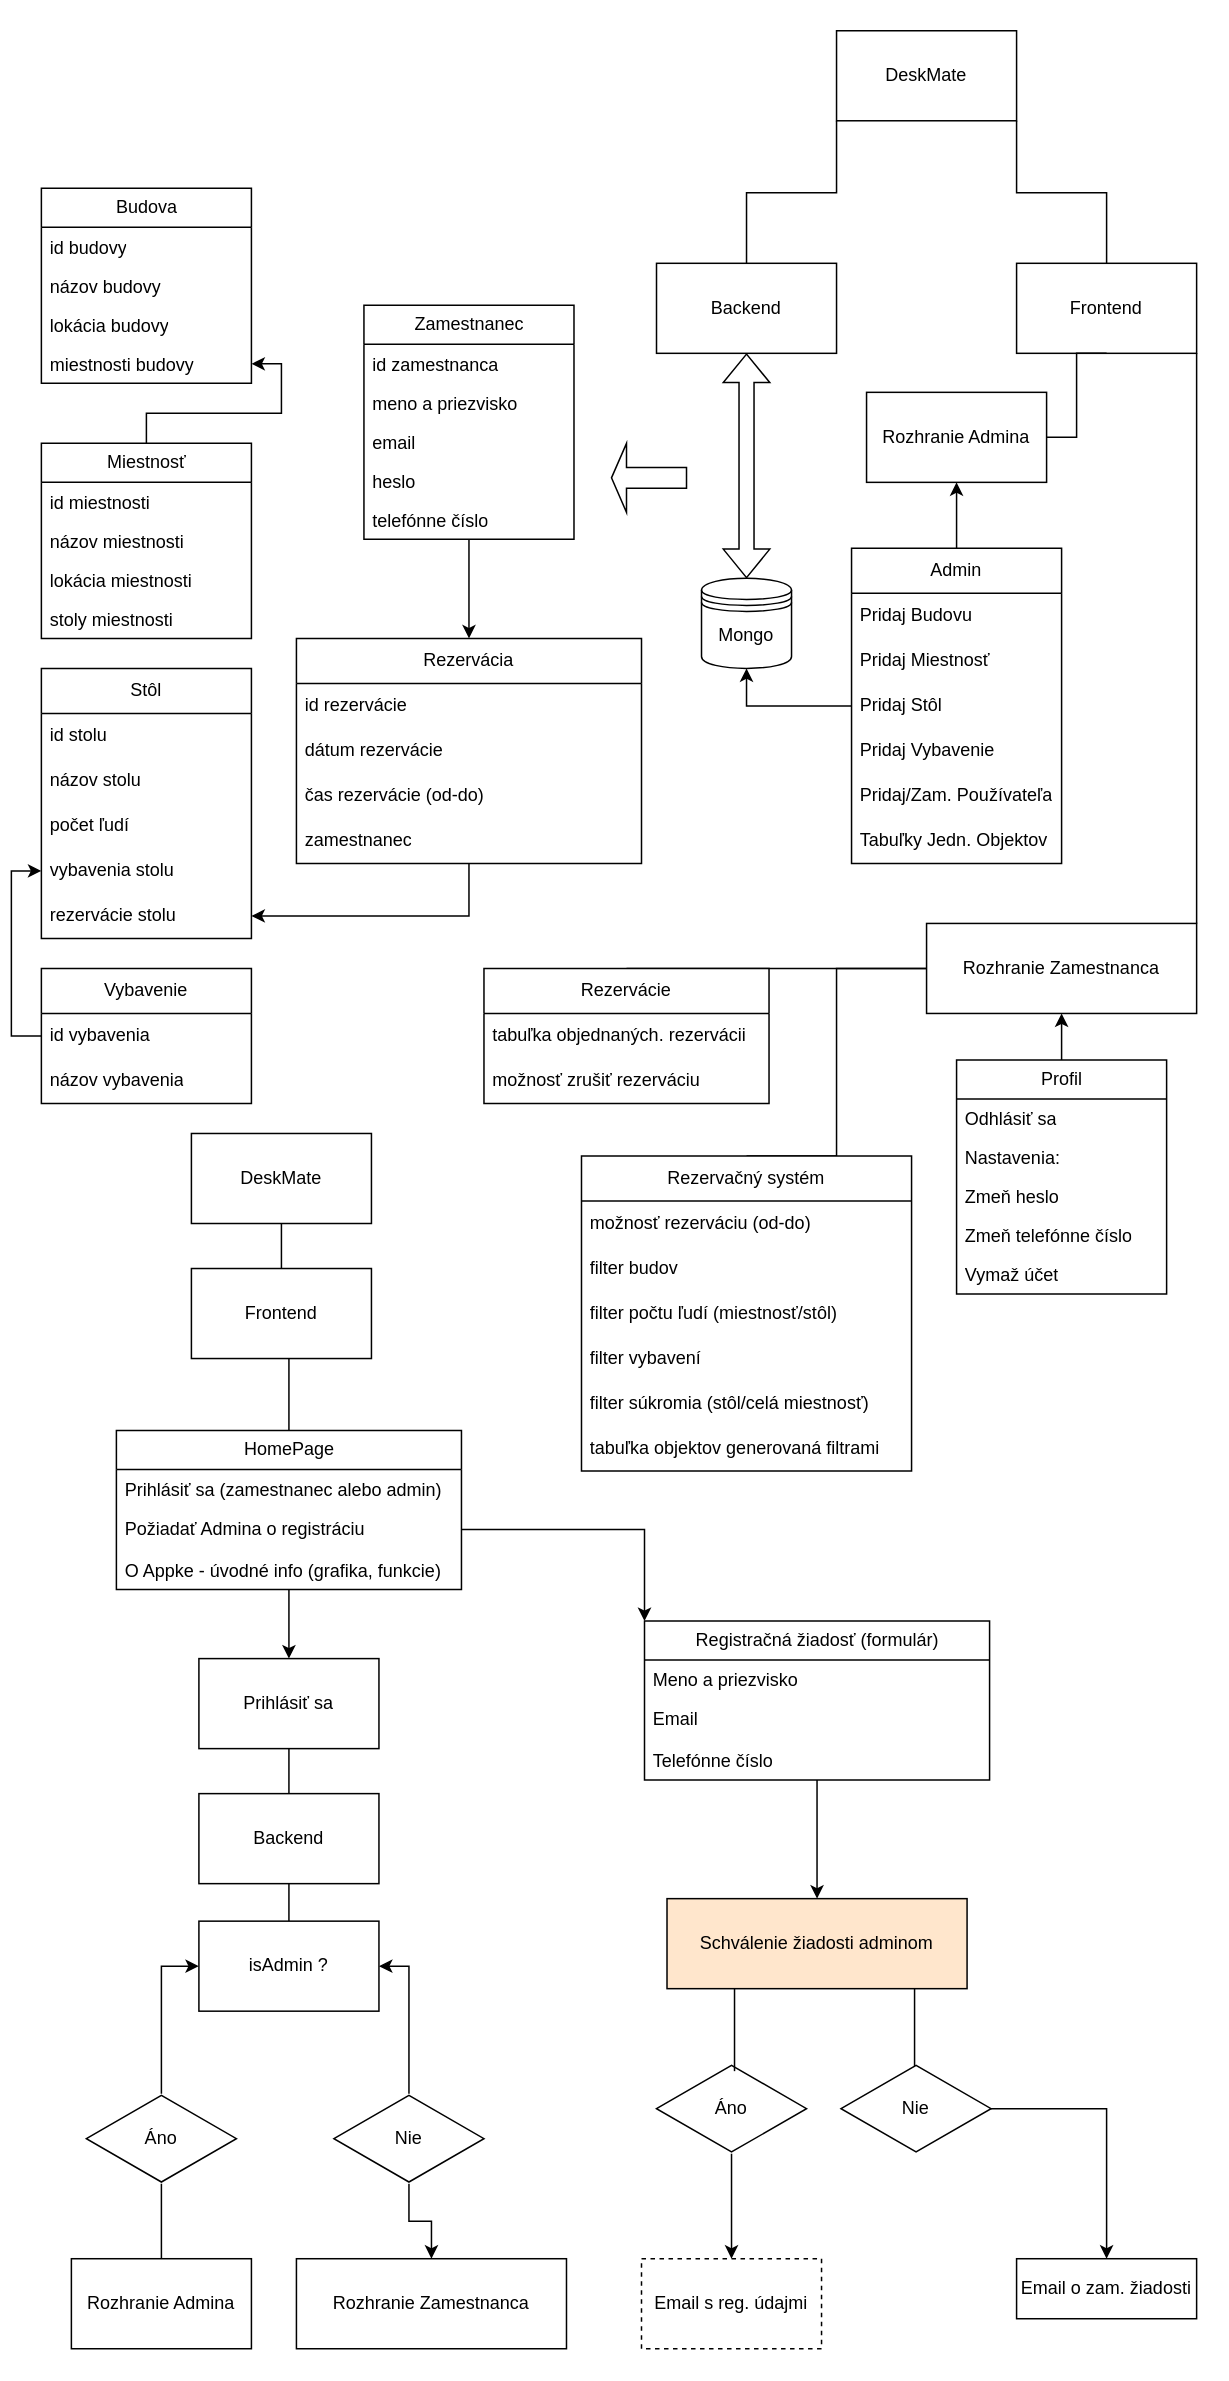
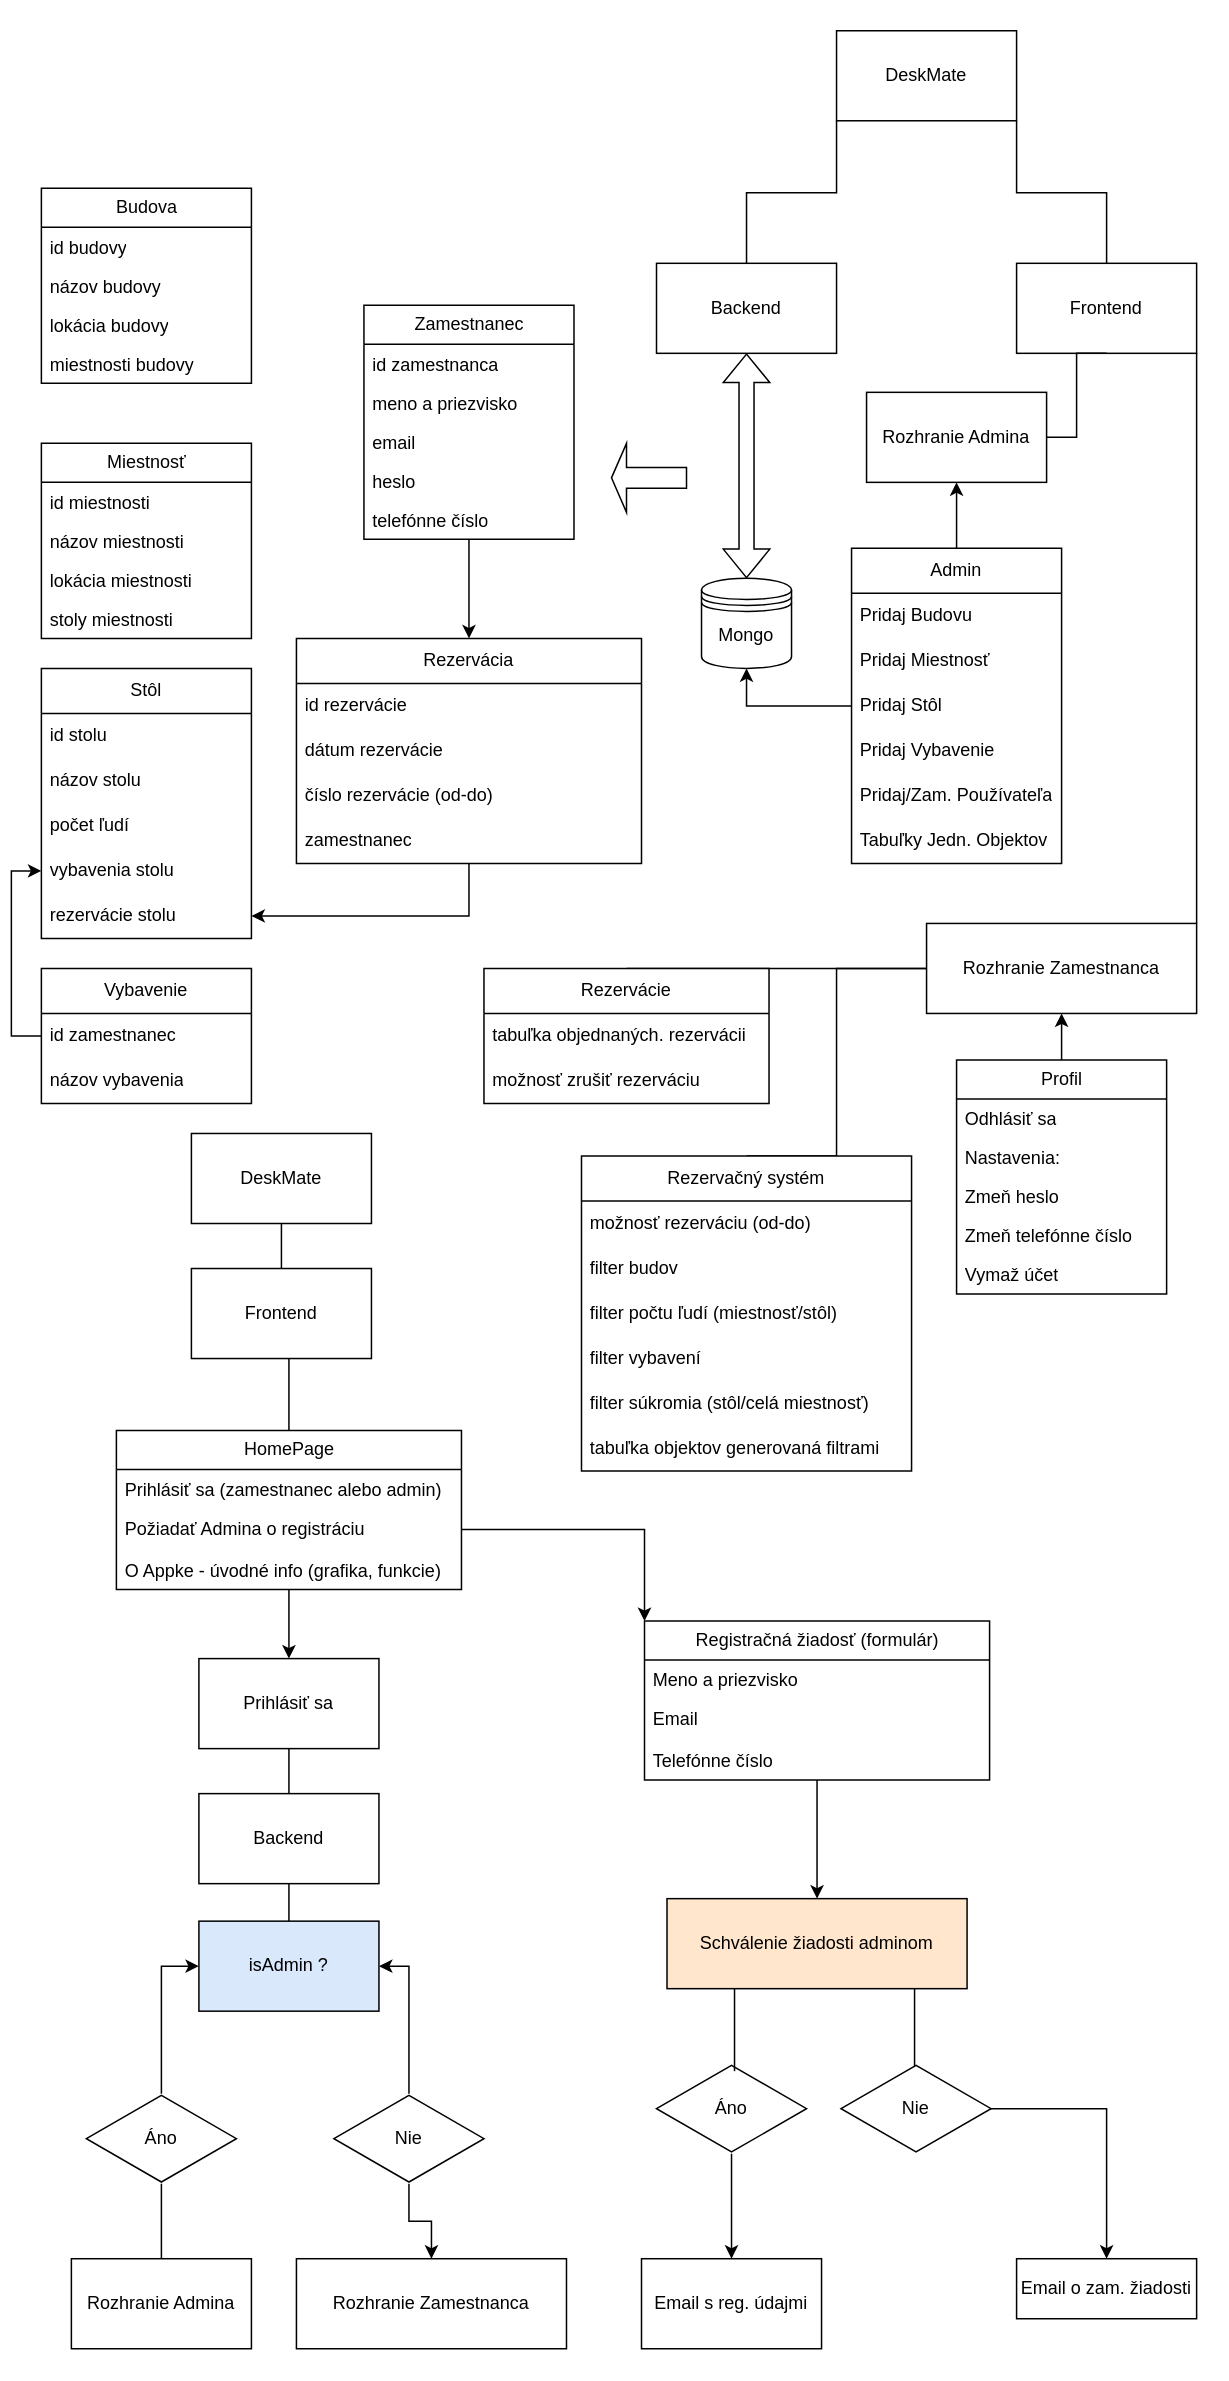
(234, 413) -> none
(409, 796) -> (417, 796)
(104, 1036) -> (116, 1036)
(289, 1966) -> (289, 1966)
(731, 2303) -> (731, 2303)
